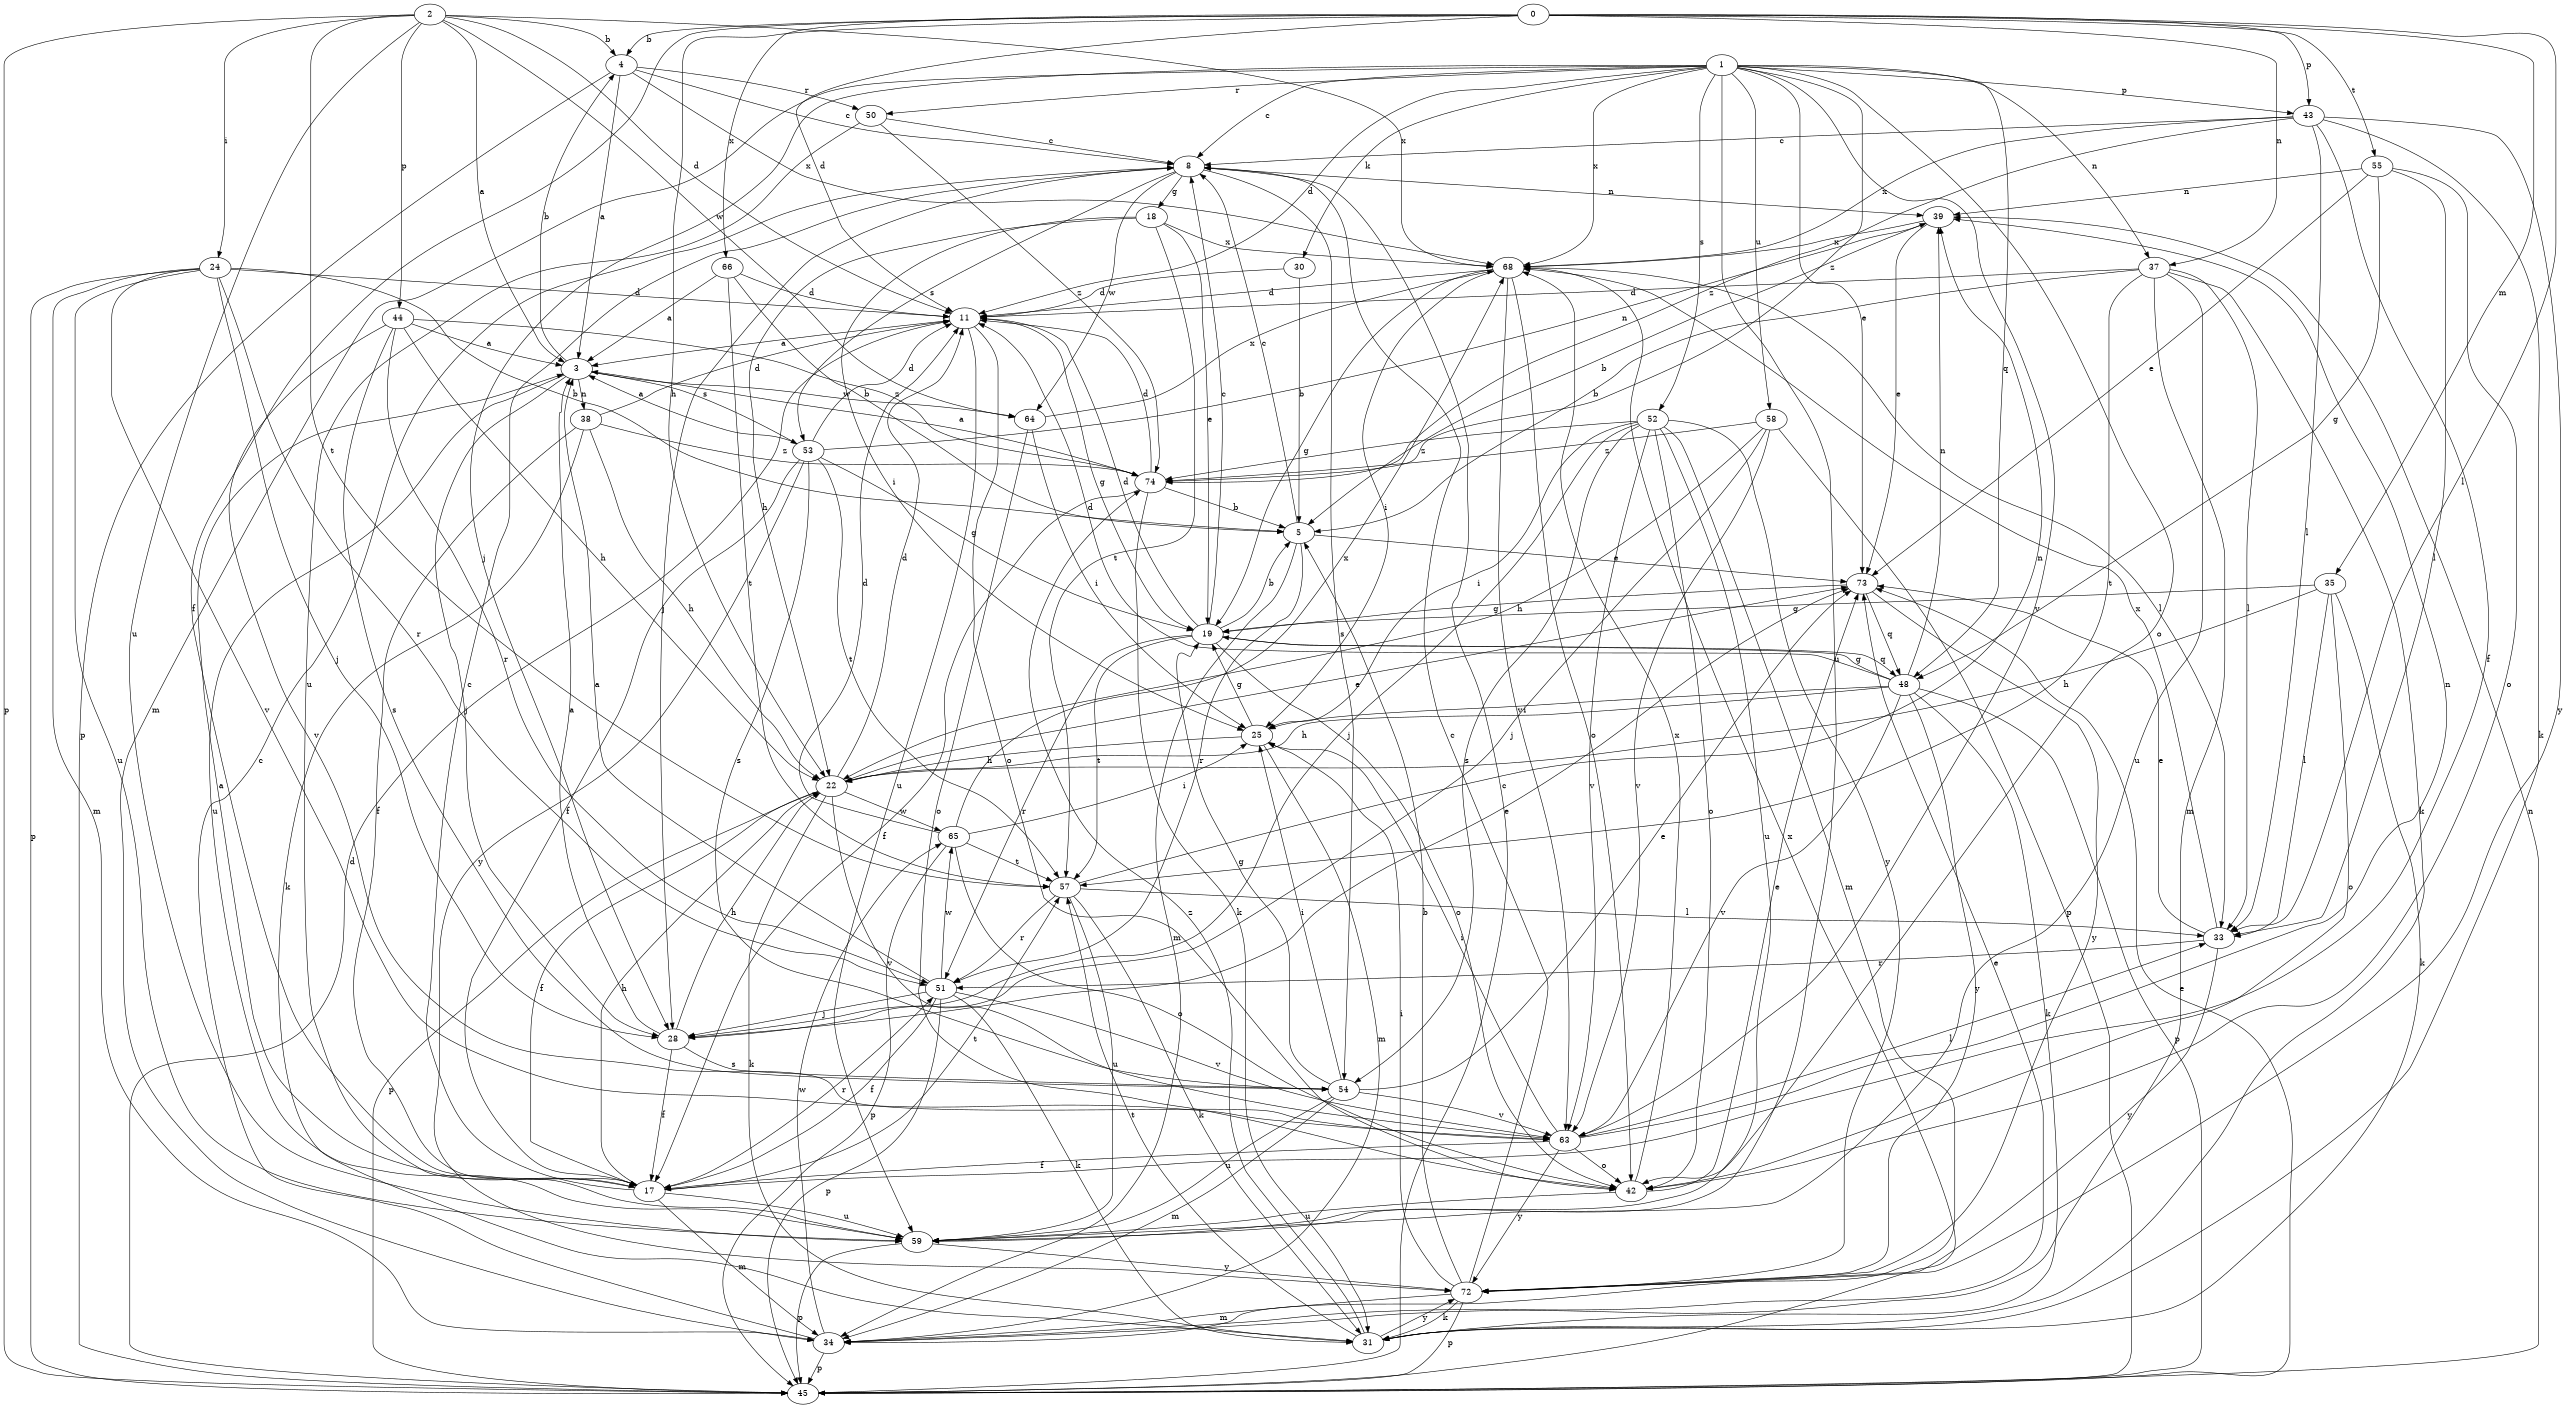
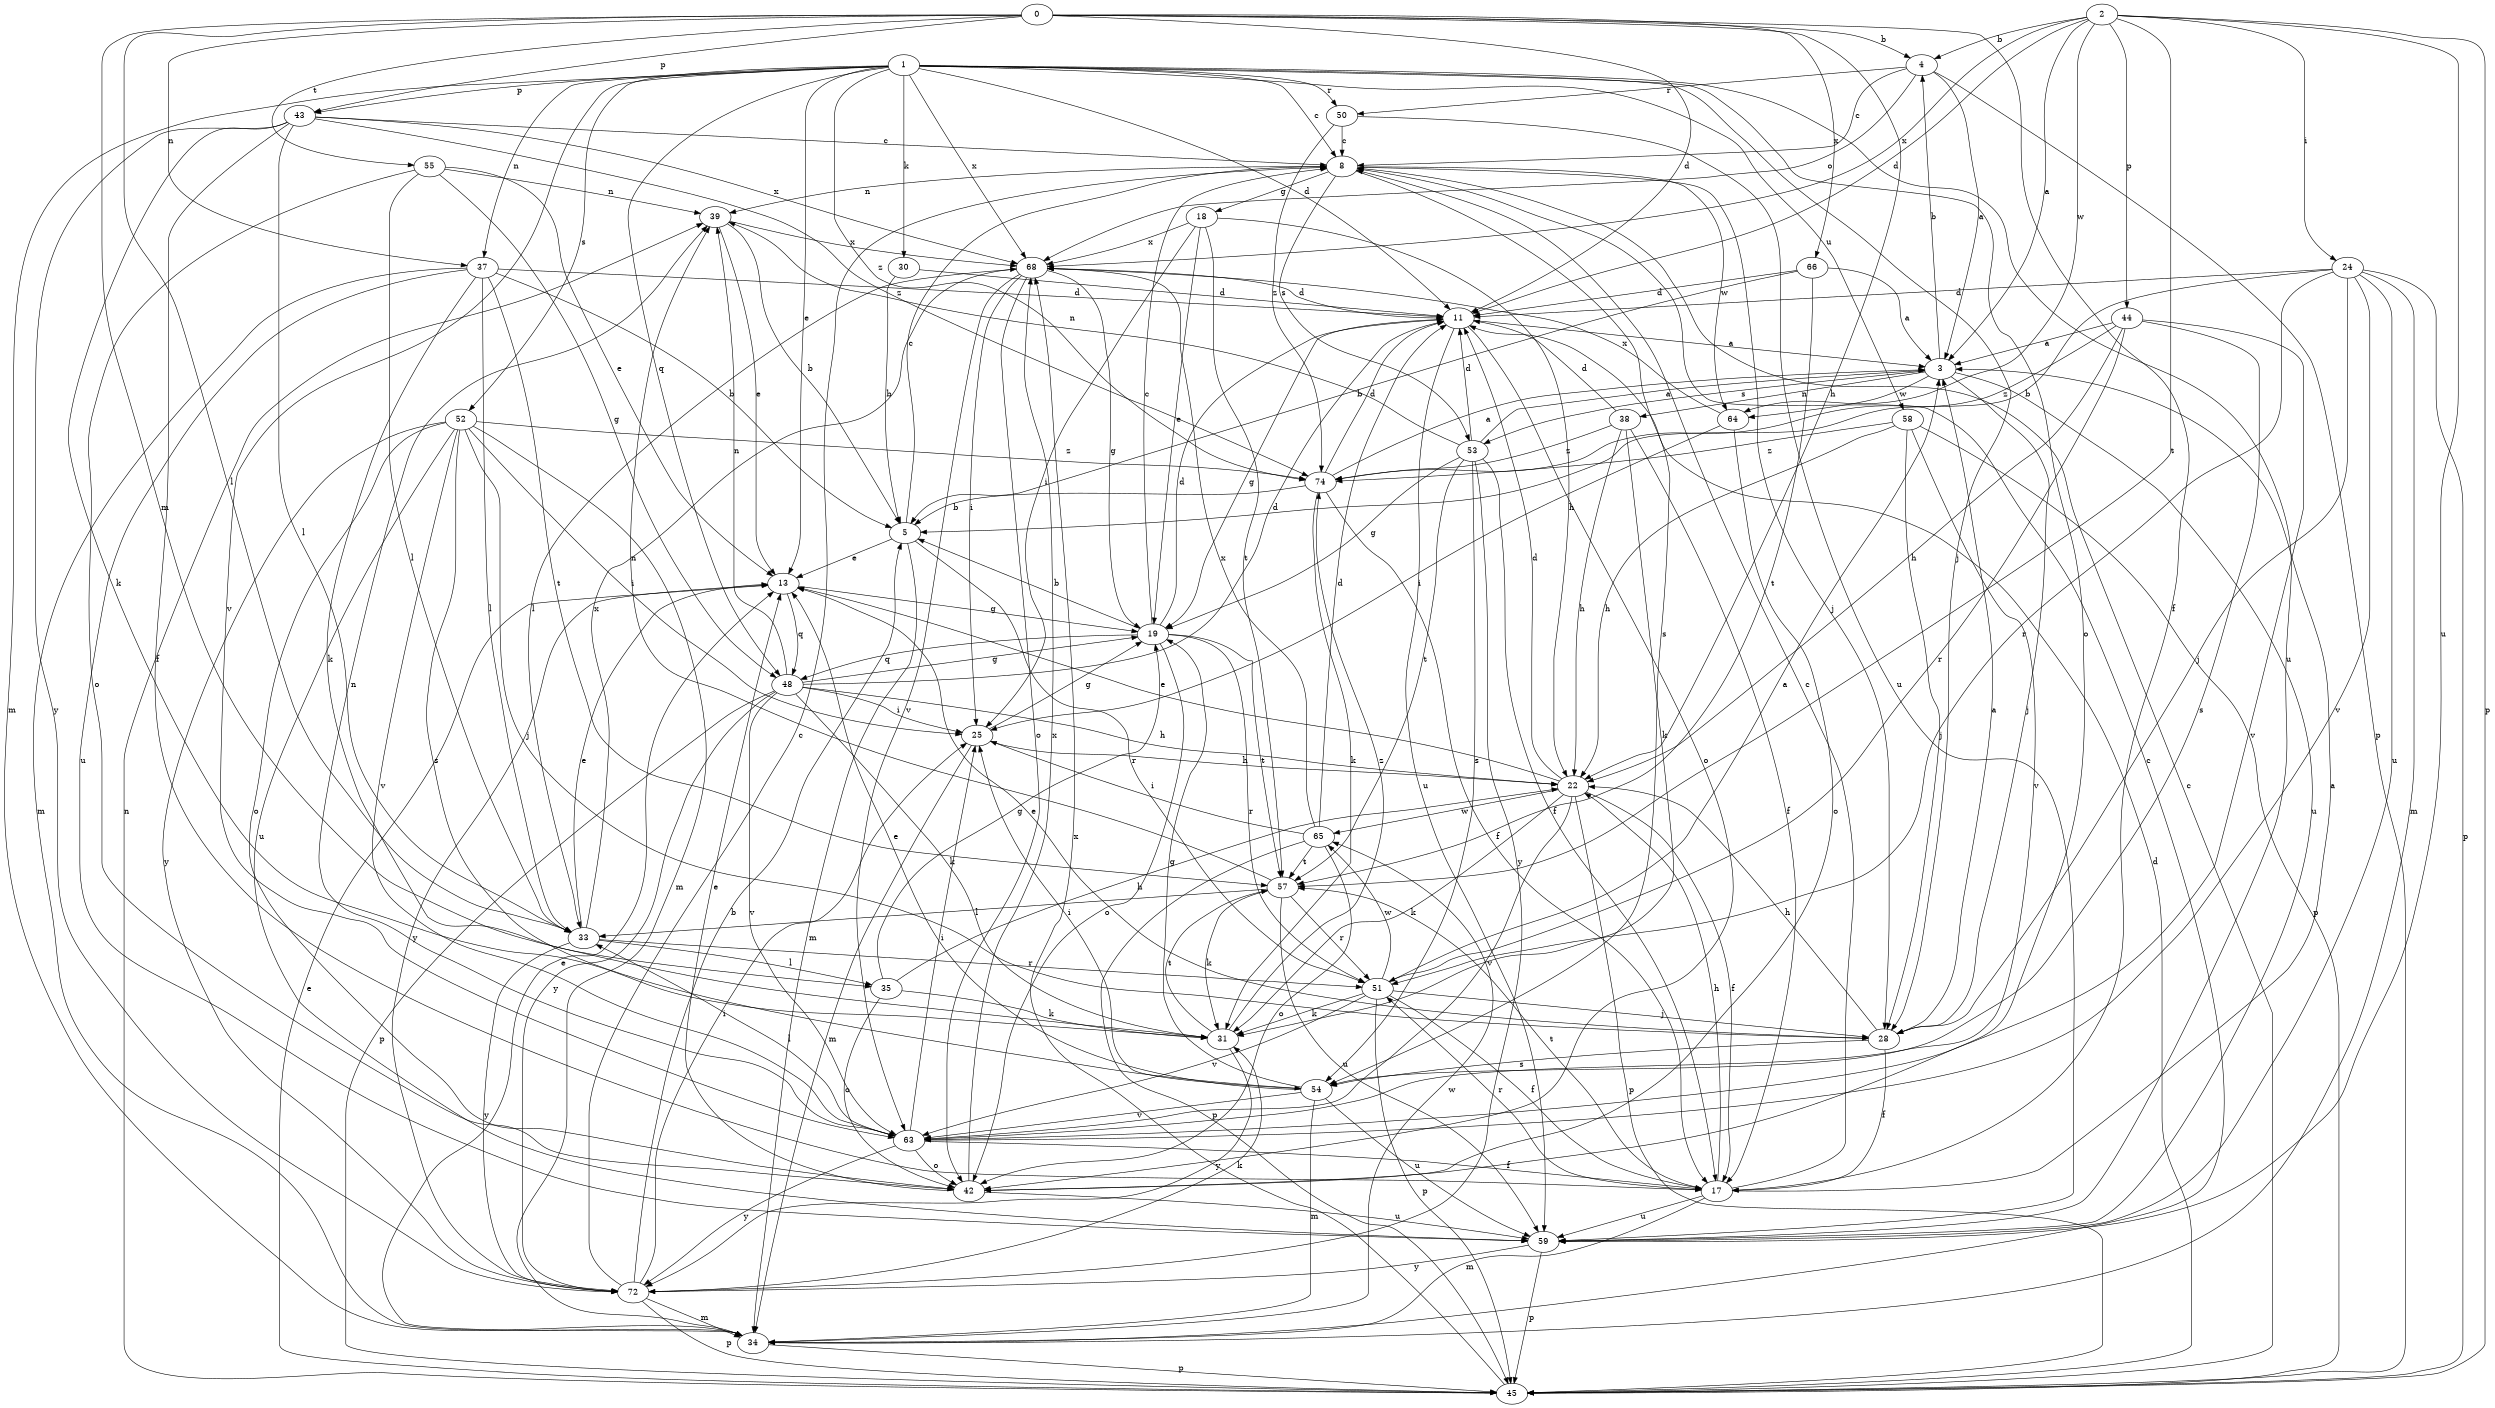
(809, 166) -> (1830, 166)
(1862, 584) -> (783, 584)
(2301, 776) -> (733, 958)
